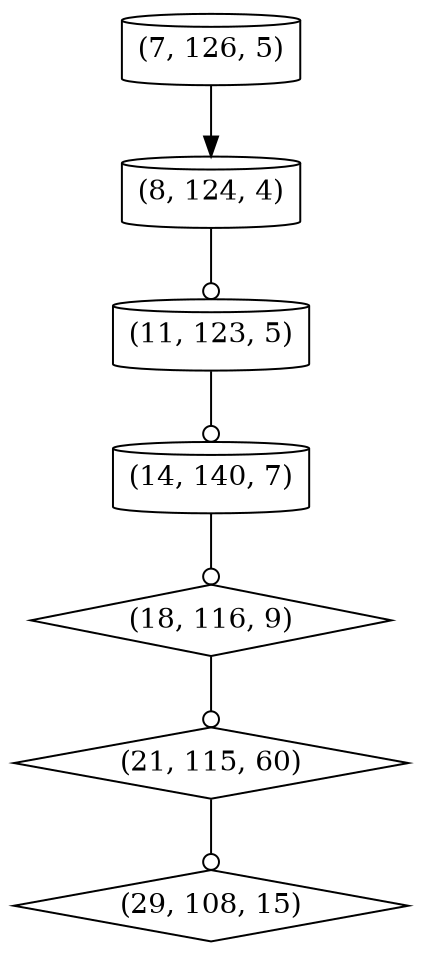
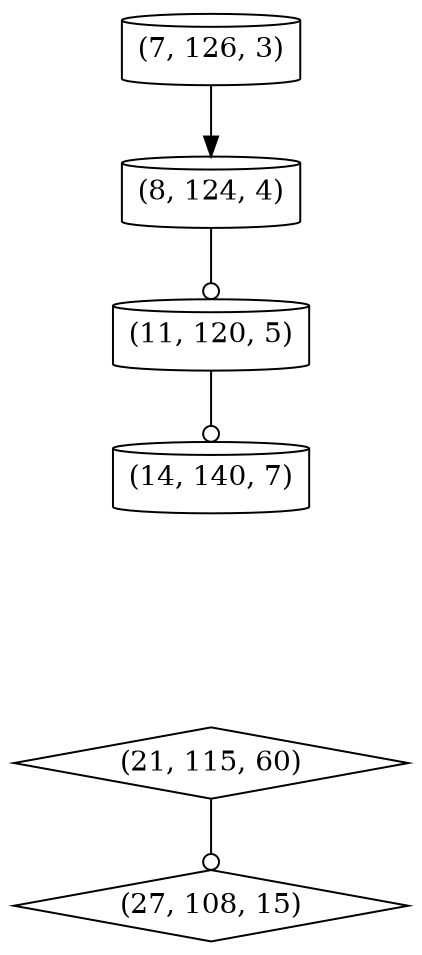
(211, 50) -> (211, 50)
(211, 335) -> (211, 335)
(211, 620) -> none
(211, 906) -> (211, 906)
